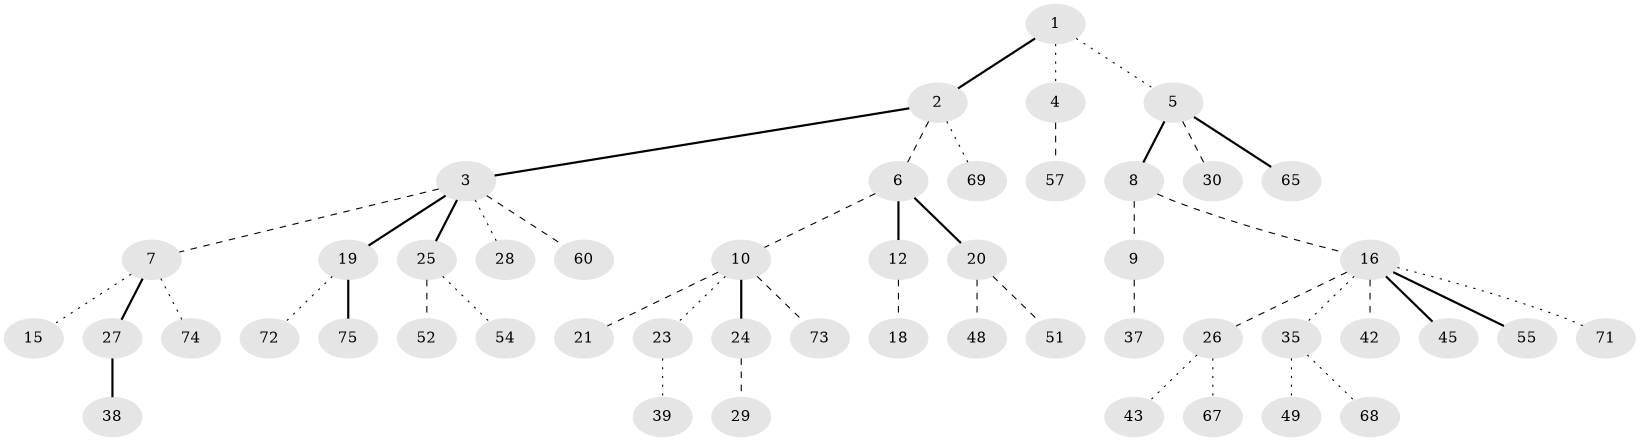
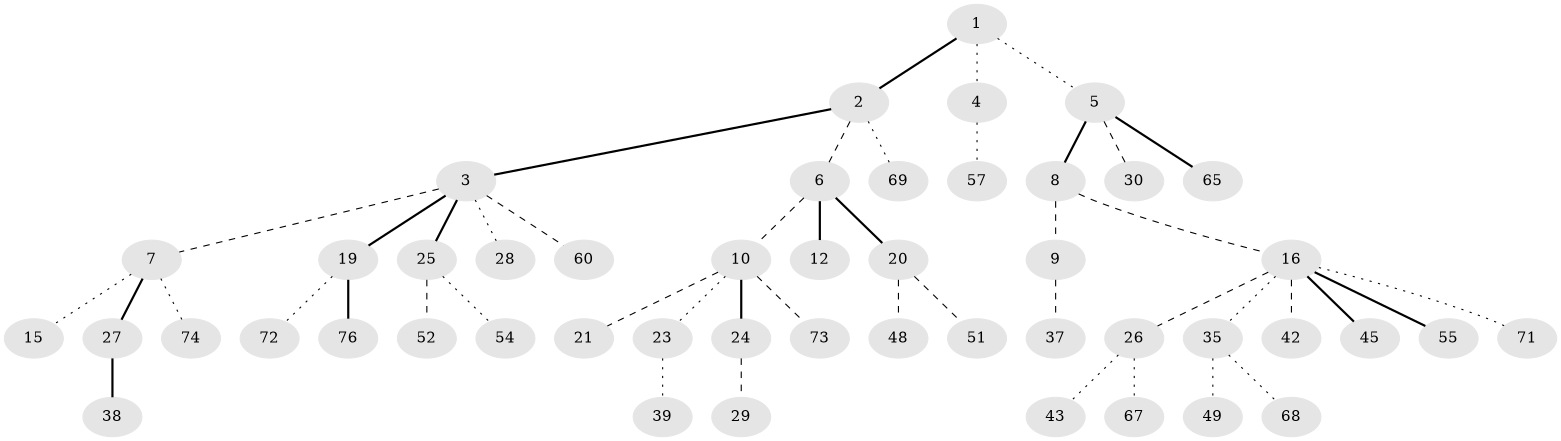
(1056, 142) -> (977, 142)
(348, 338) -> (348, 338)
(898, 338) -> none
